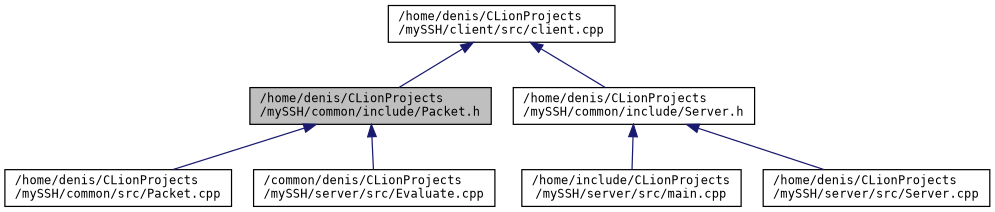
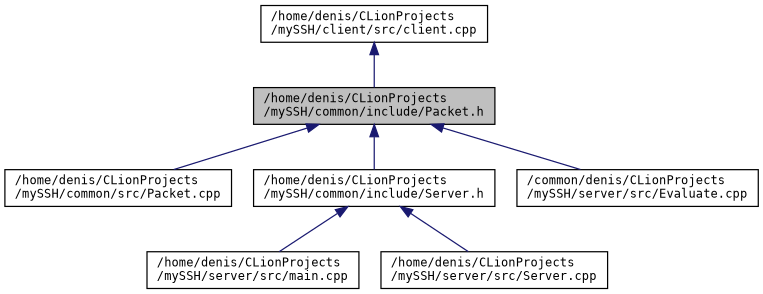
(573, 68) -> (374, 153)
(631, 188) -> (253, 270)
